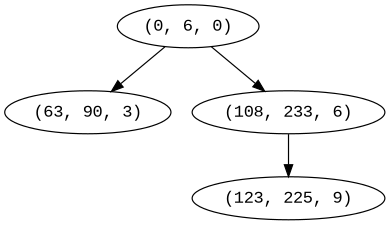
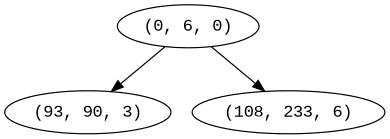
(88, 112) -> (88, 112)
(289, 198) -> none
